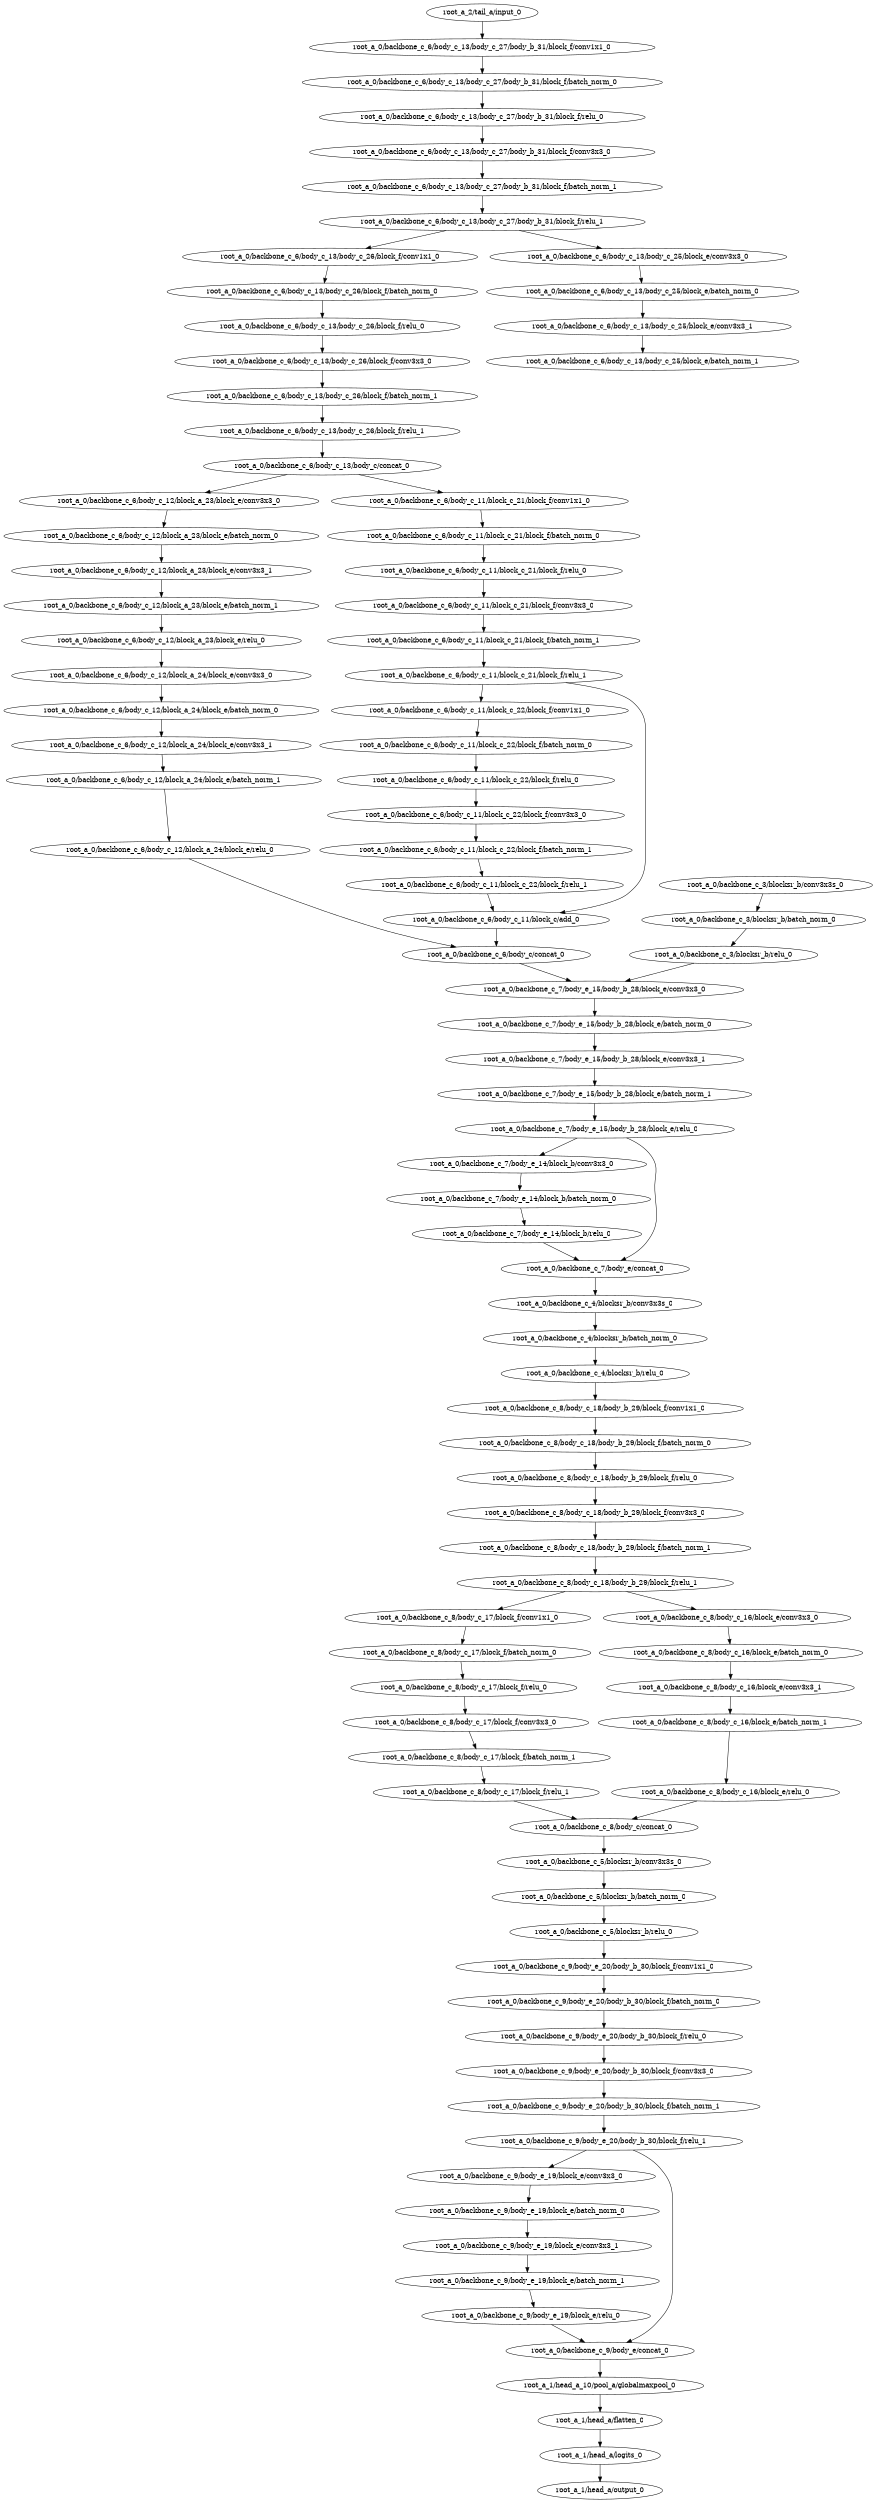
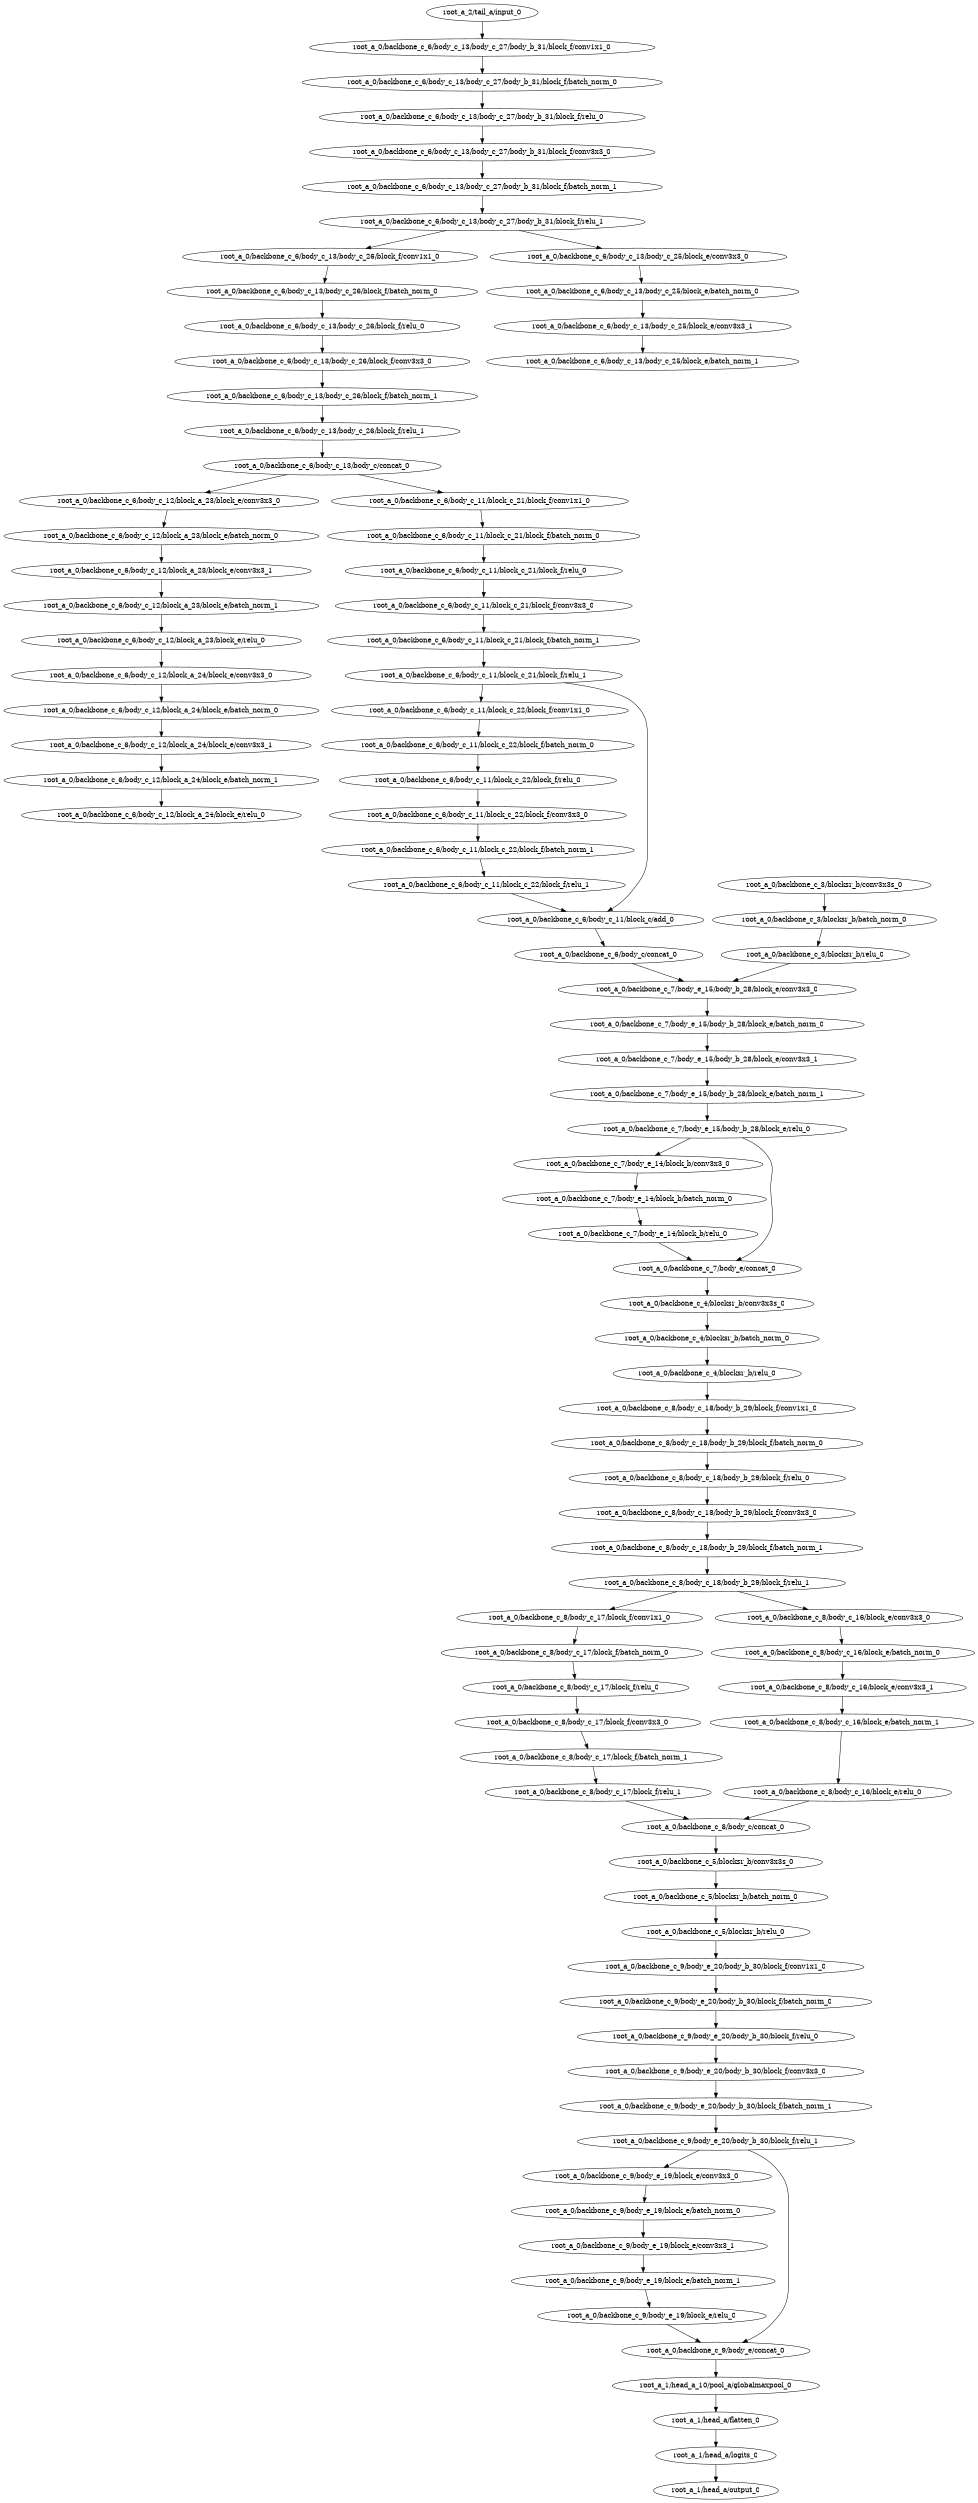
(318, 909) -> none
